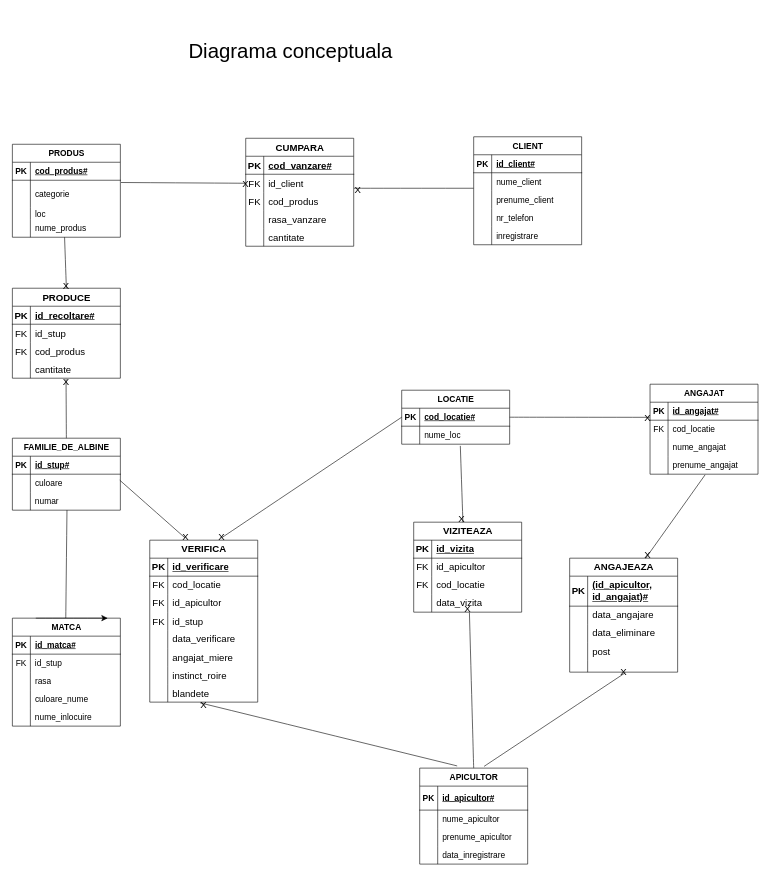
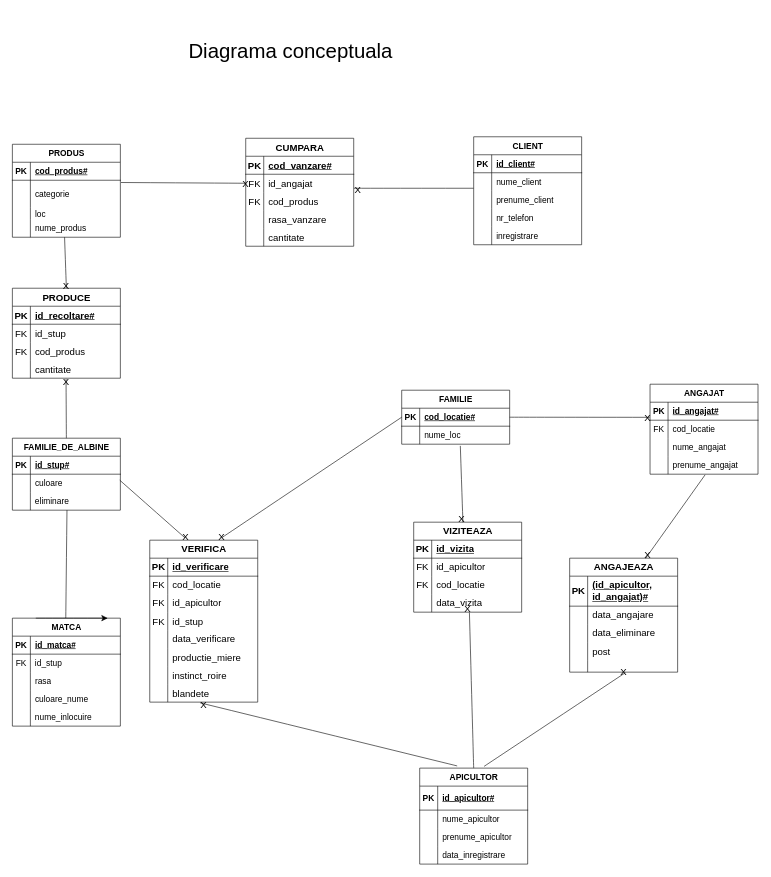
(289, 183) -> (294, 183)
(456, 399) -> (456, 399)
(47, 502) -> (53, 502)
(206, 658) -> (210, 658)
